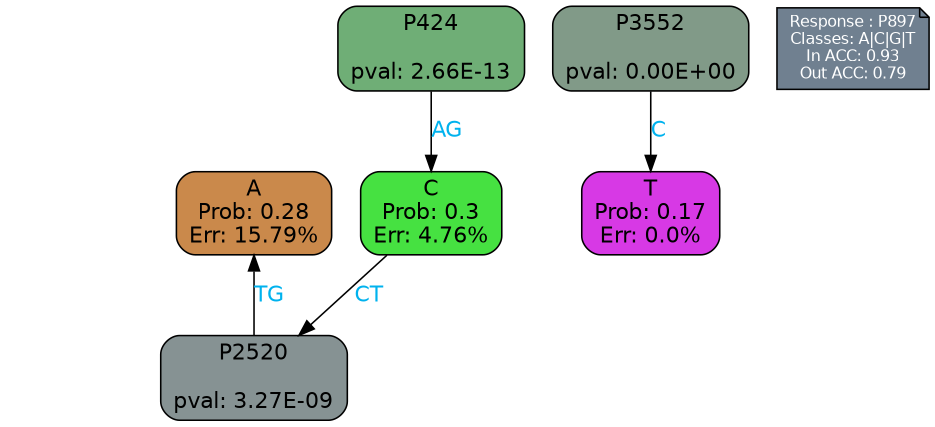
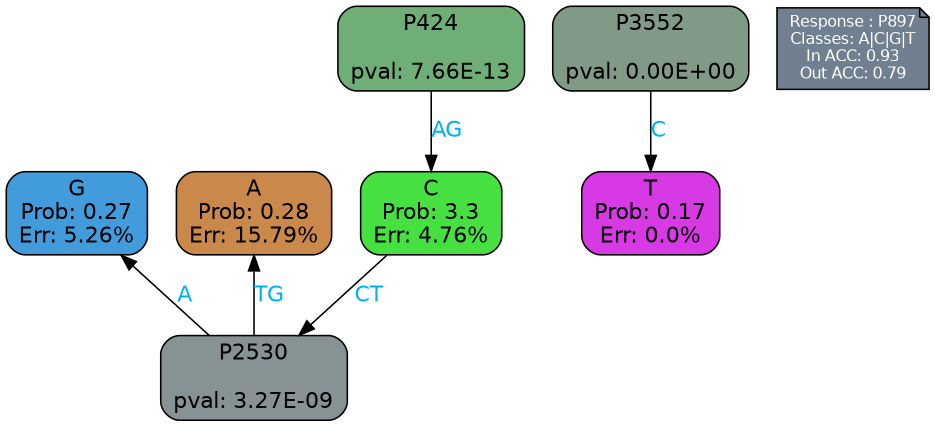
(431, 49) -> (431, 49)
none -> (77, 213)
(431, 213) -> (431, 213)
(254, 378) -> (254, 378)
